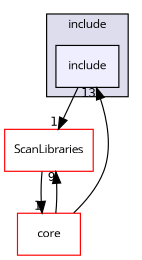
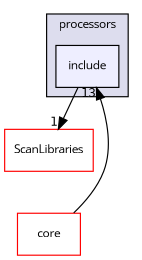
(87, 25) -> (87, 25)
(41, 187) -> none
(57, 198) -> none
